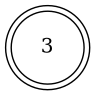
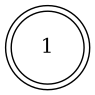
(48, 48) -> (48, 48)
